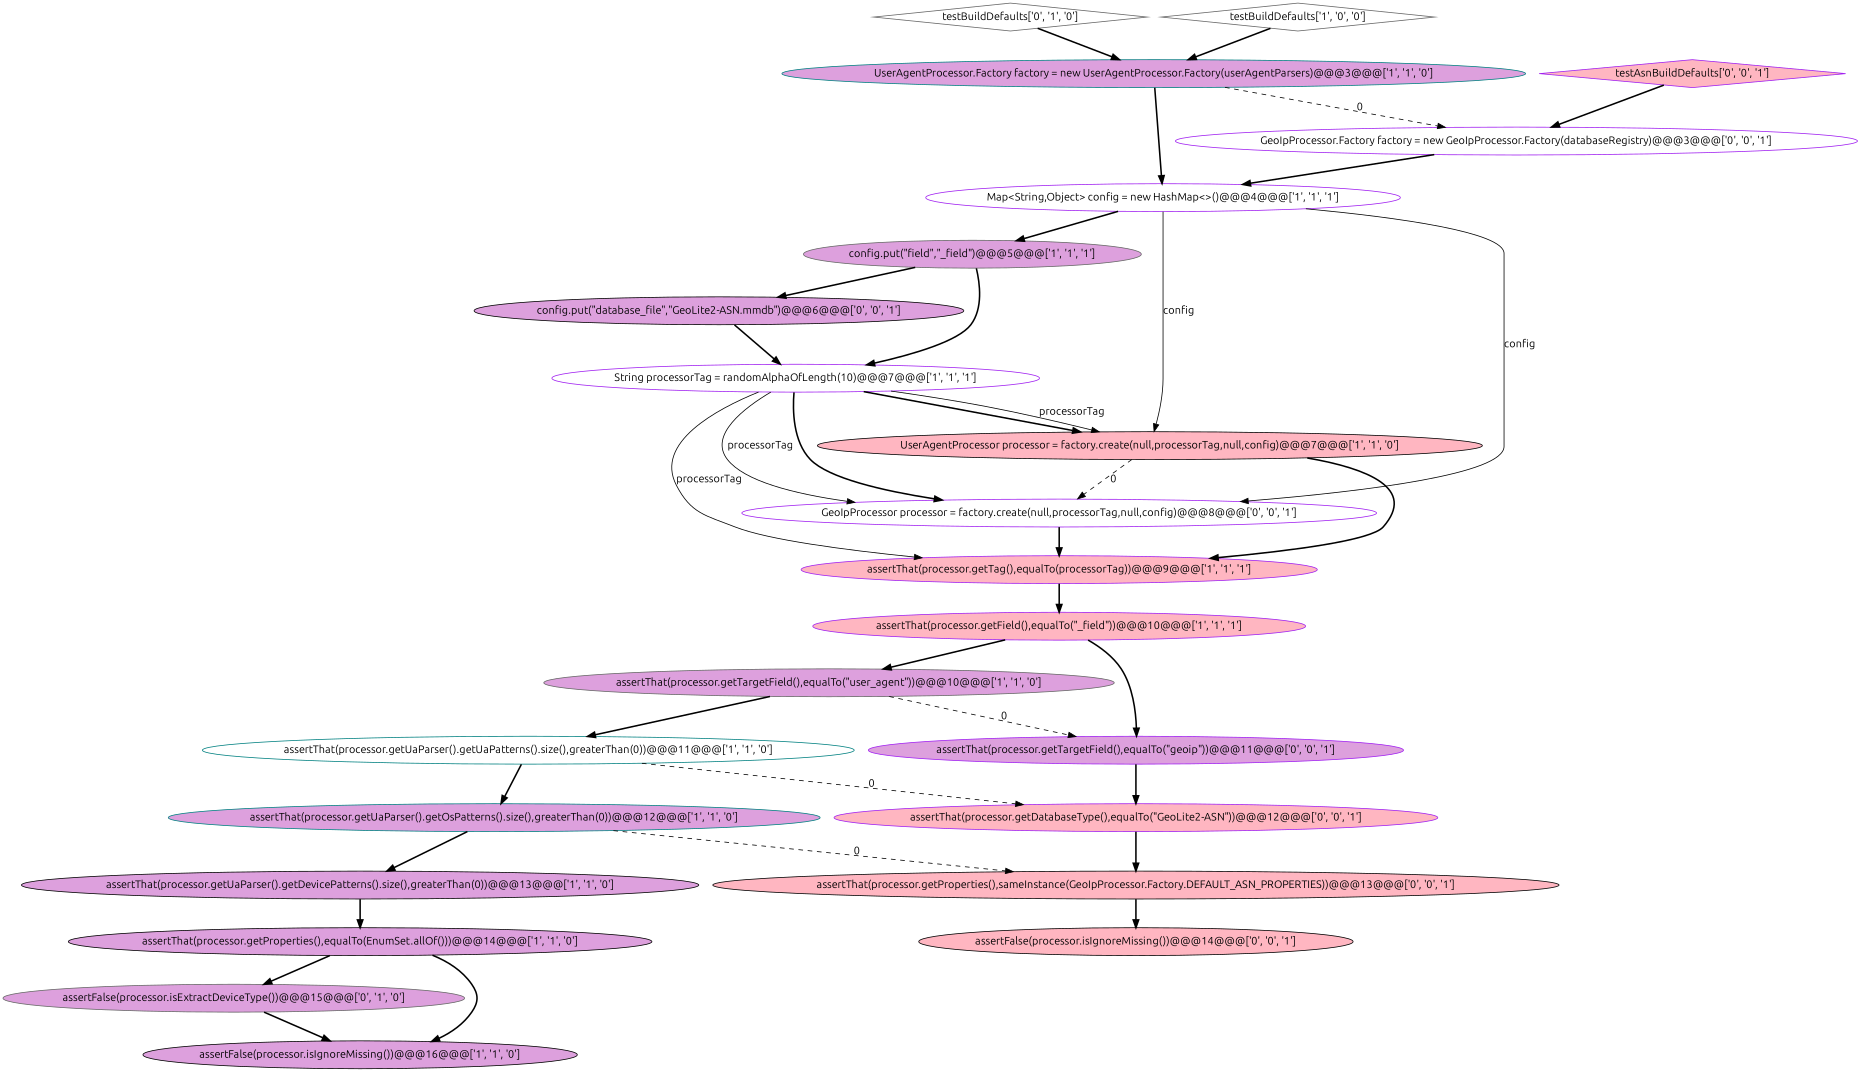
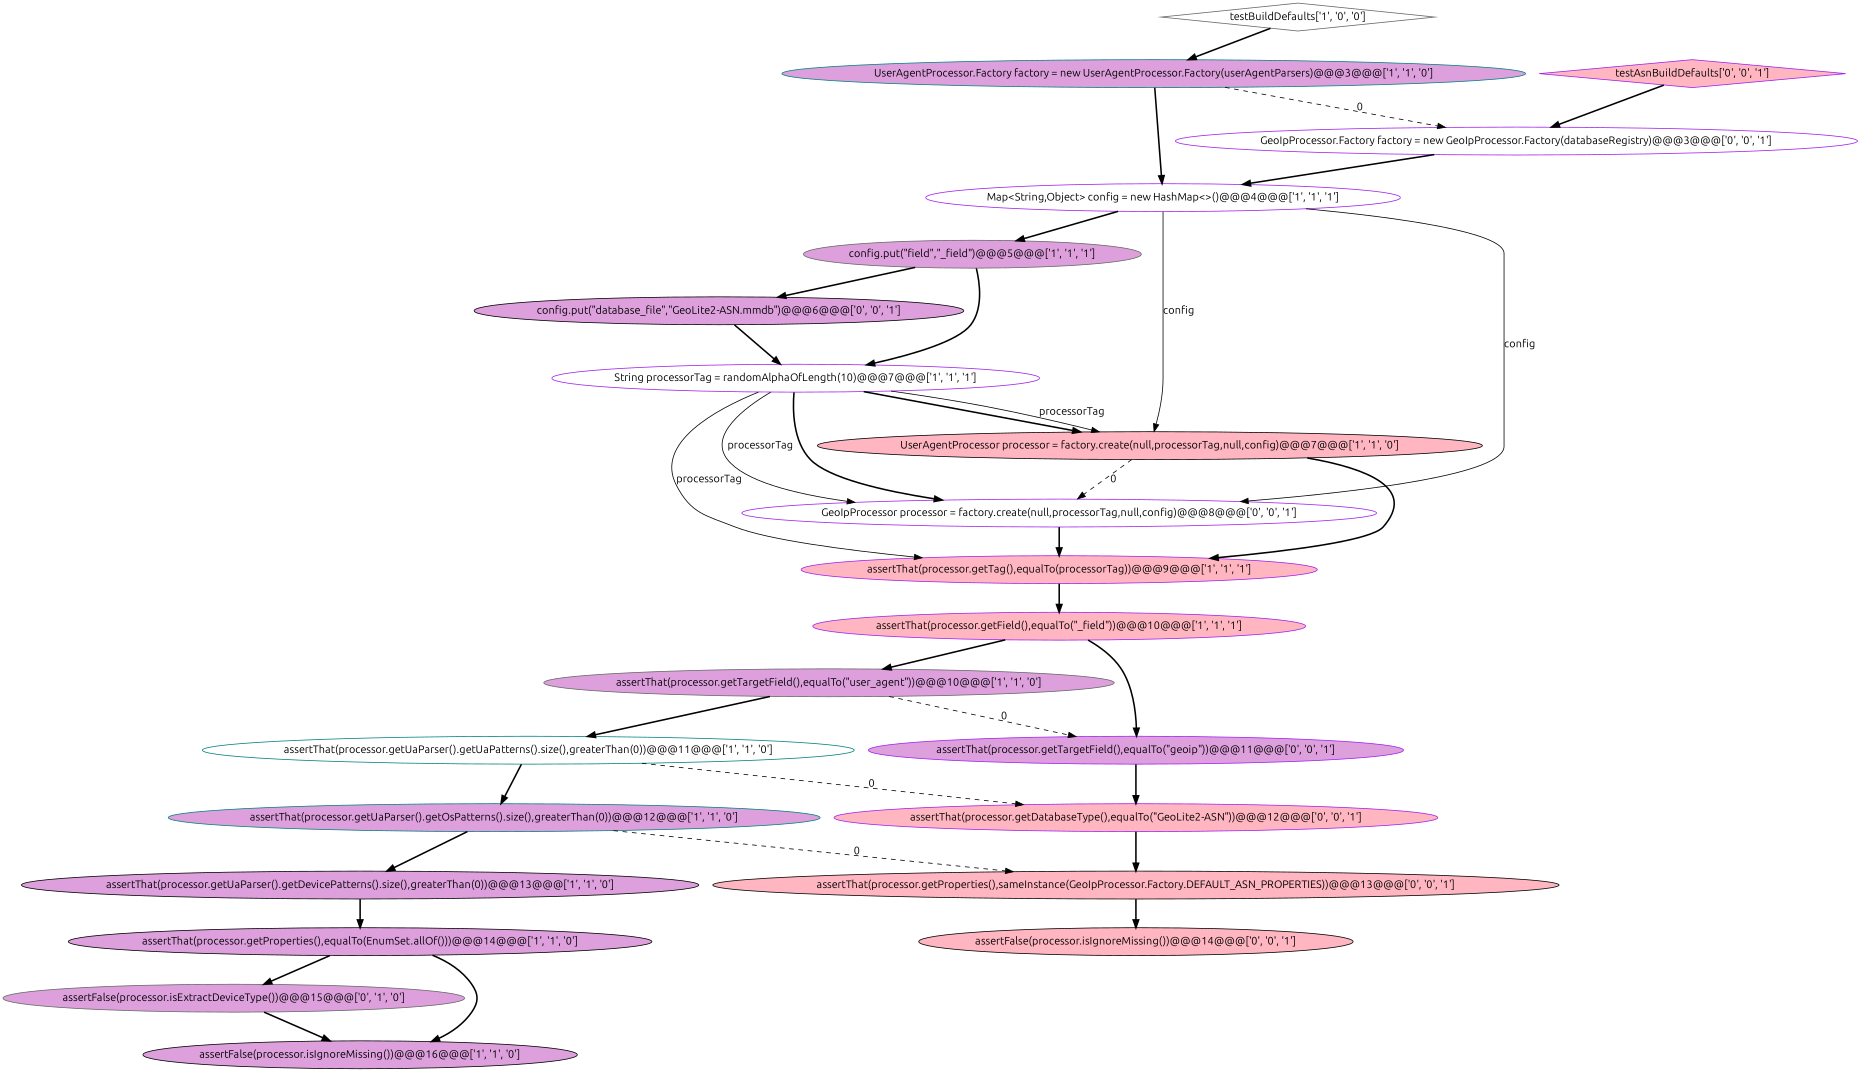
(1010, 17) -> none
